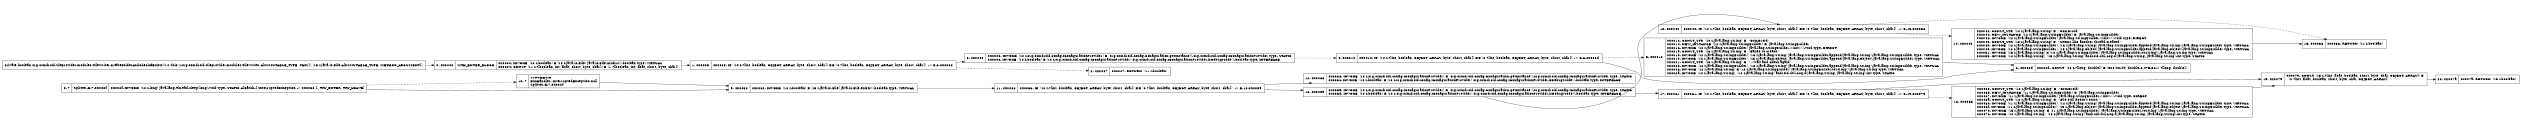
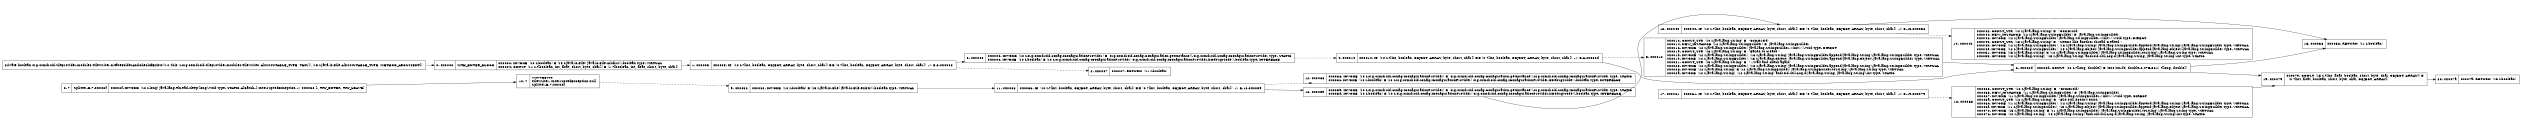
(2090, 18) -> (2090, 18)
(2276, 44) -> (2257, 61)
(564, 81) -> (564, 81)
(2060, 81) -> (2225, 74)
(440, 84) -> (440, 84)
(663, 84) -> (663, 84)
(1287, 84) -> (1287, 84)
(547, 91) -> none
(1646, 93) -> none
